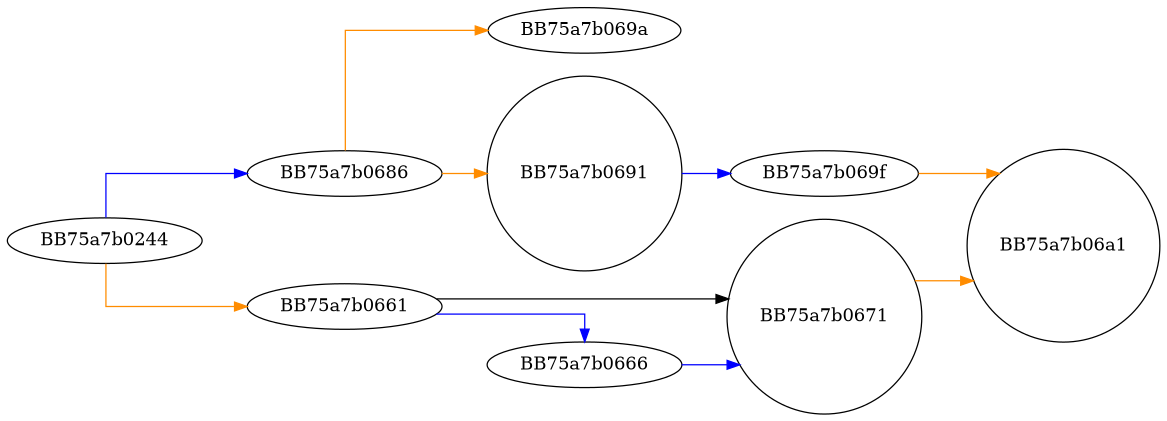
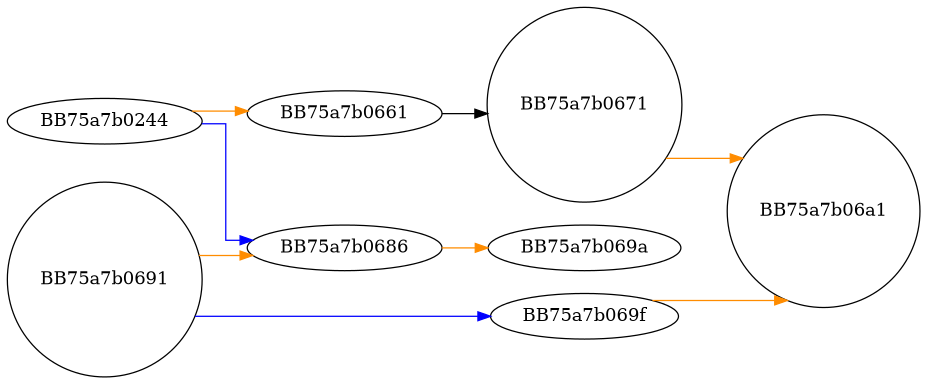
(458, 174) -> (219, 255)
(585, 365) -> none
